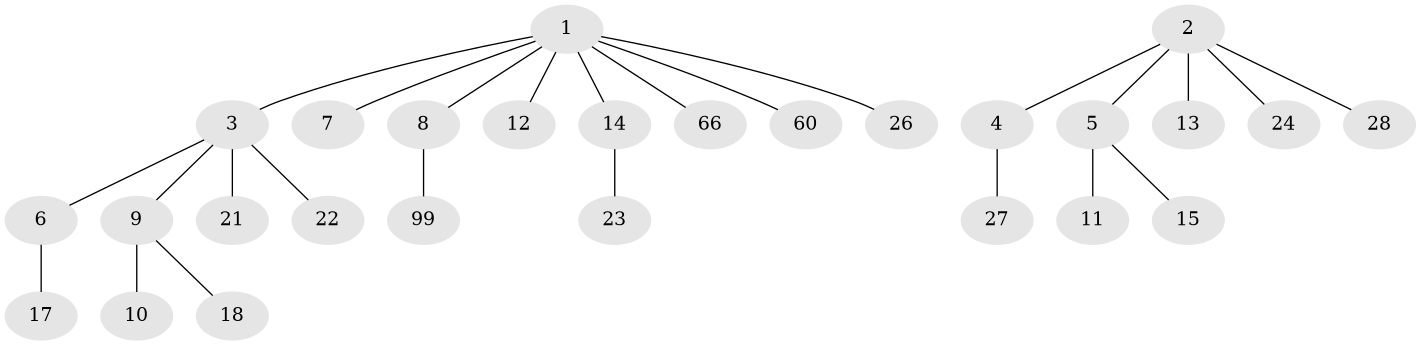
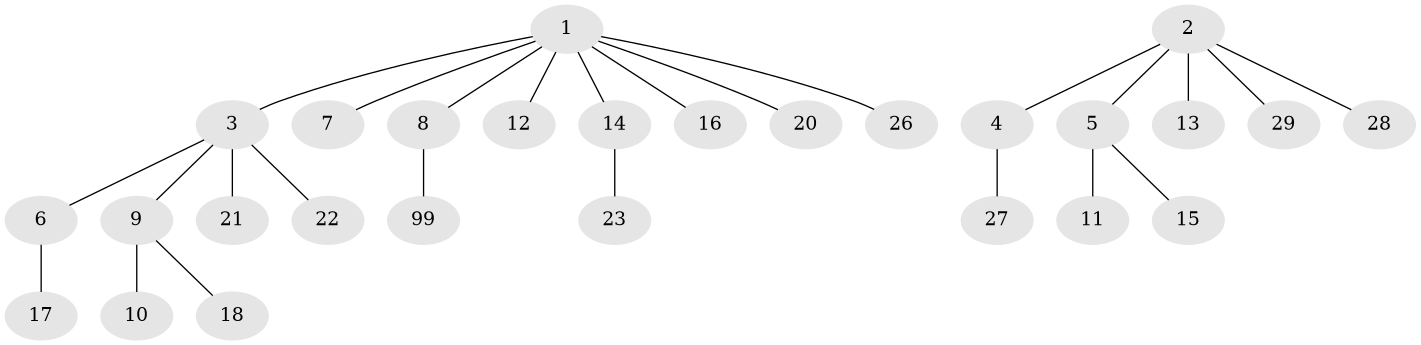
(710, 125) -> (710, 125)
(806, 125) -> (806, 125)
(1284, 125) -> (1284, 125)
